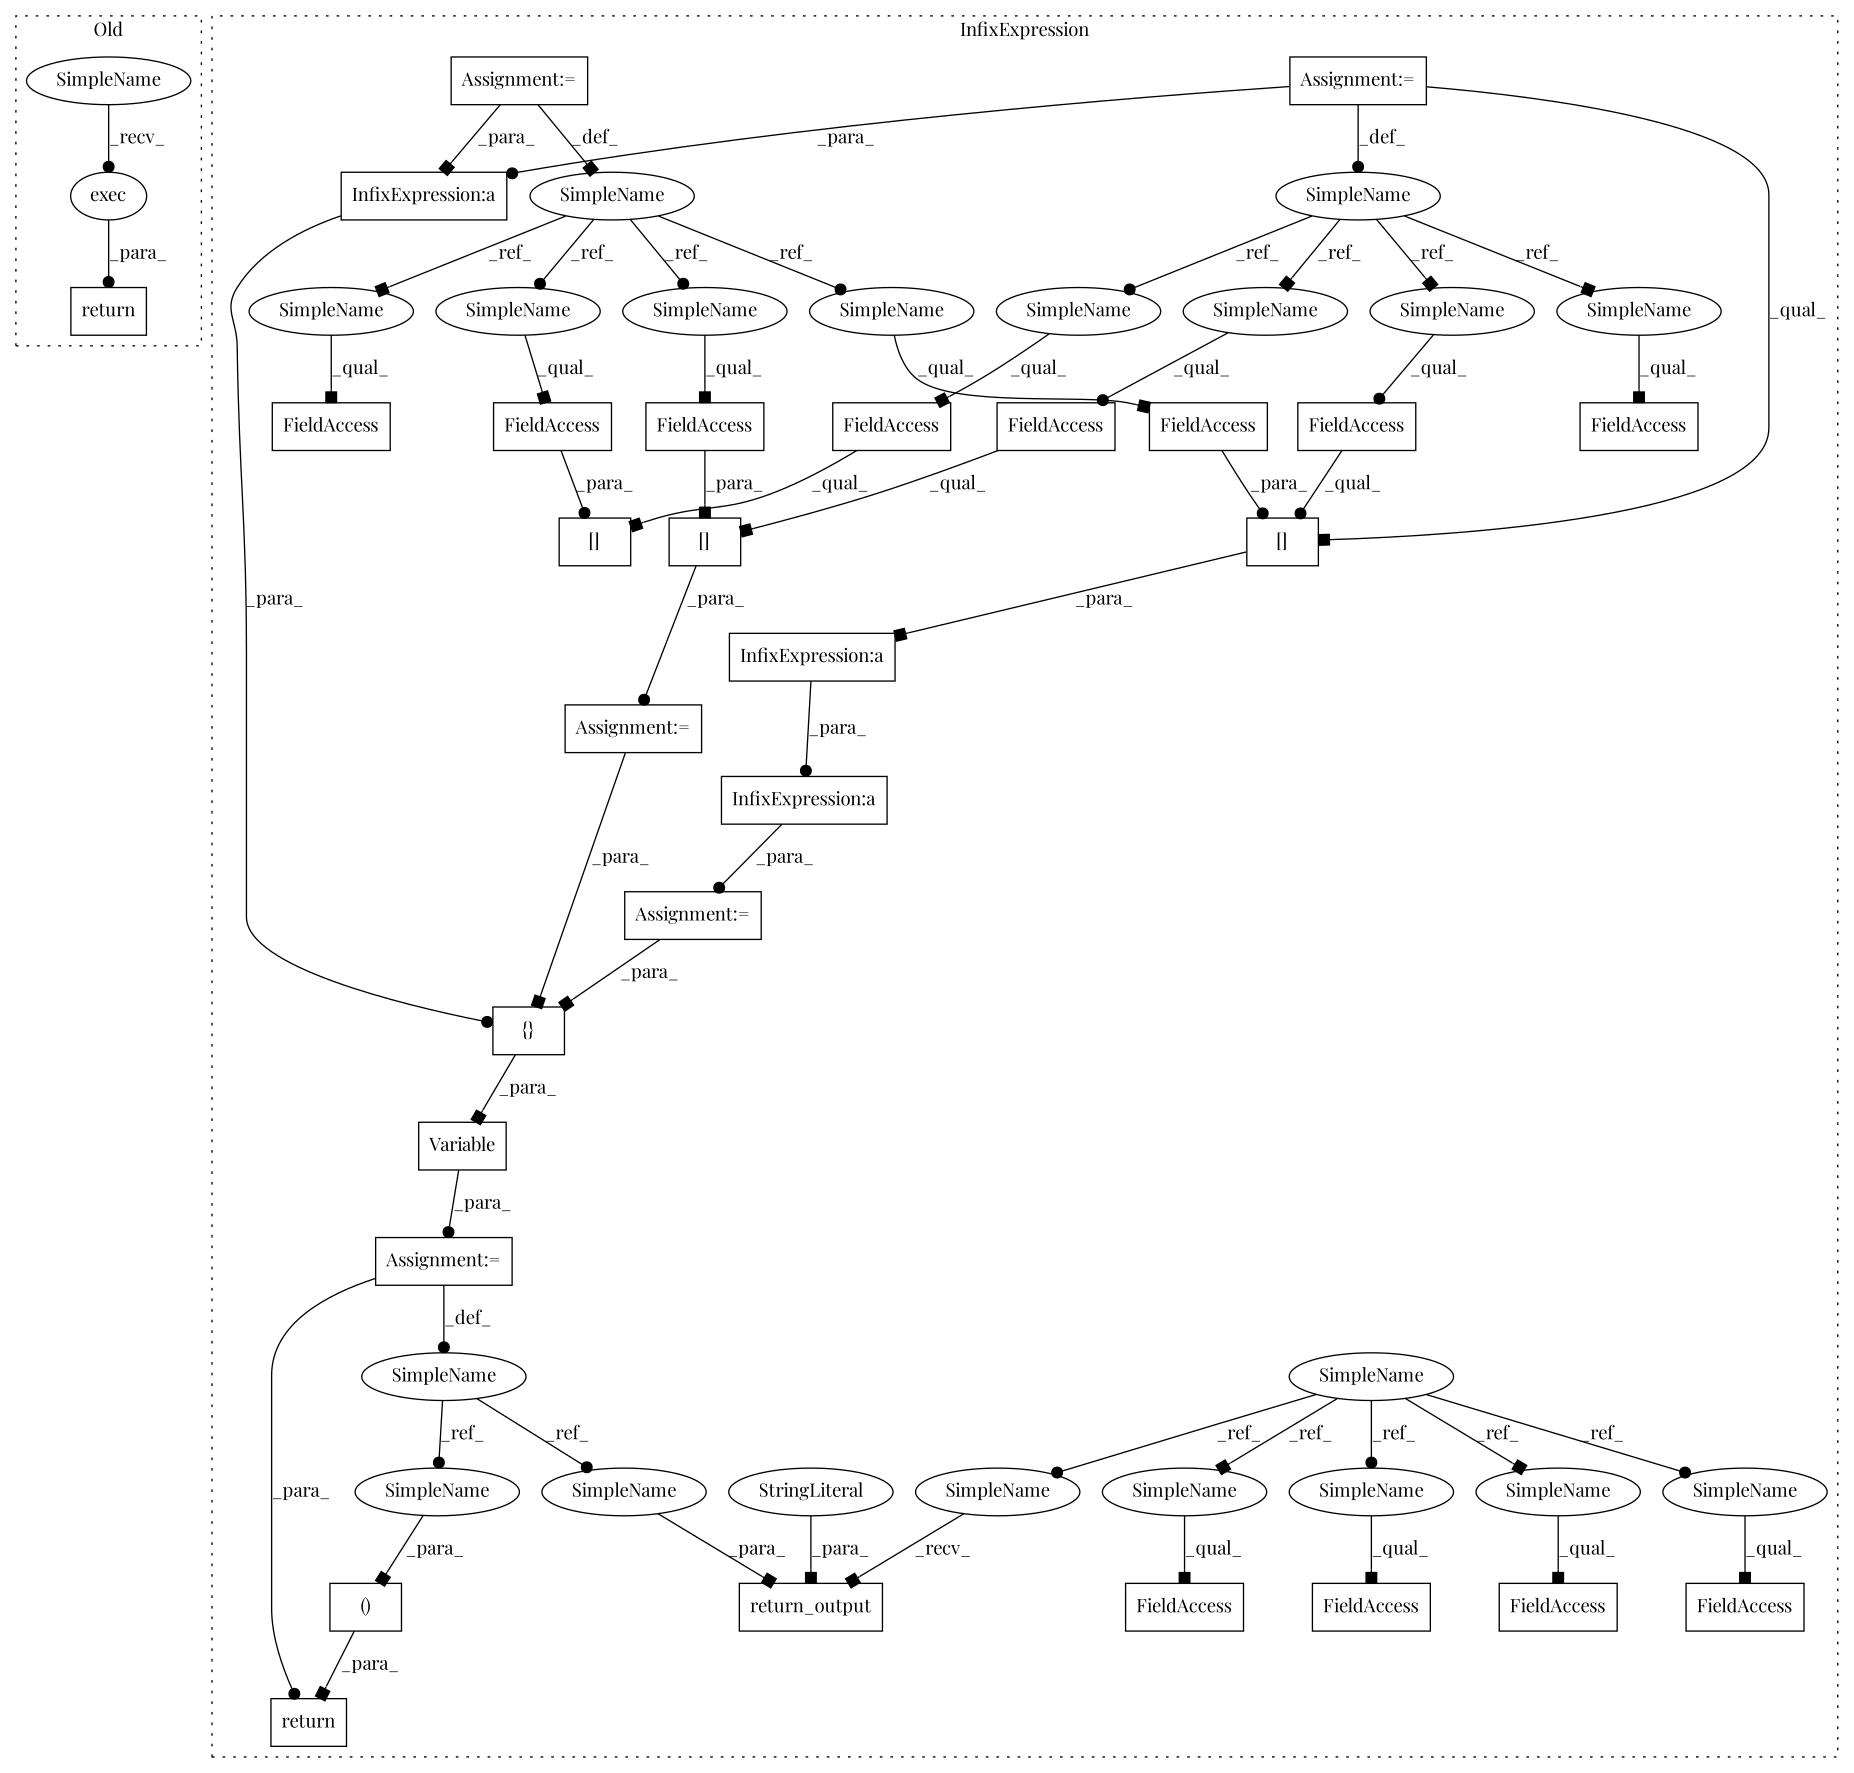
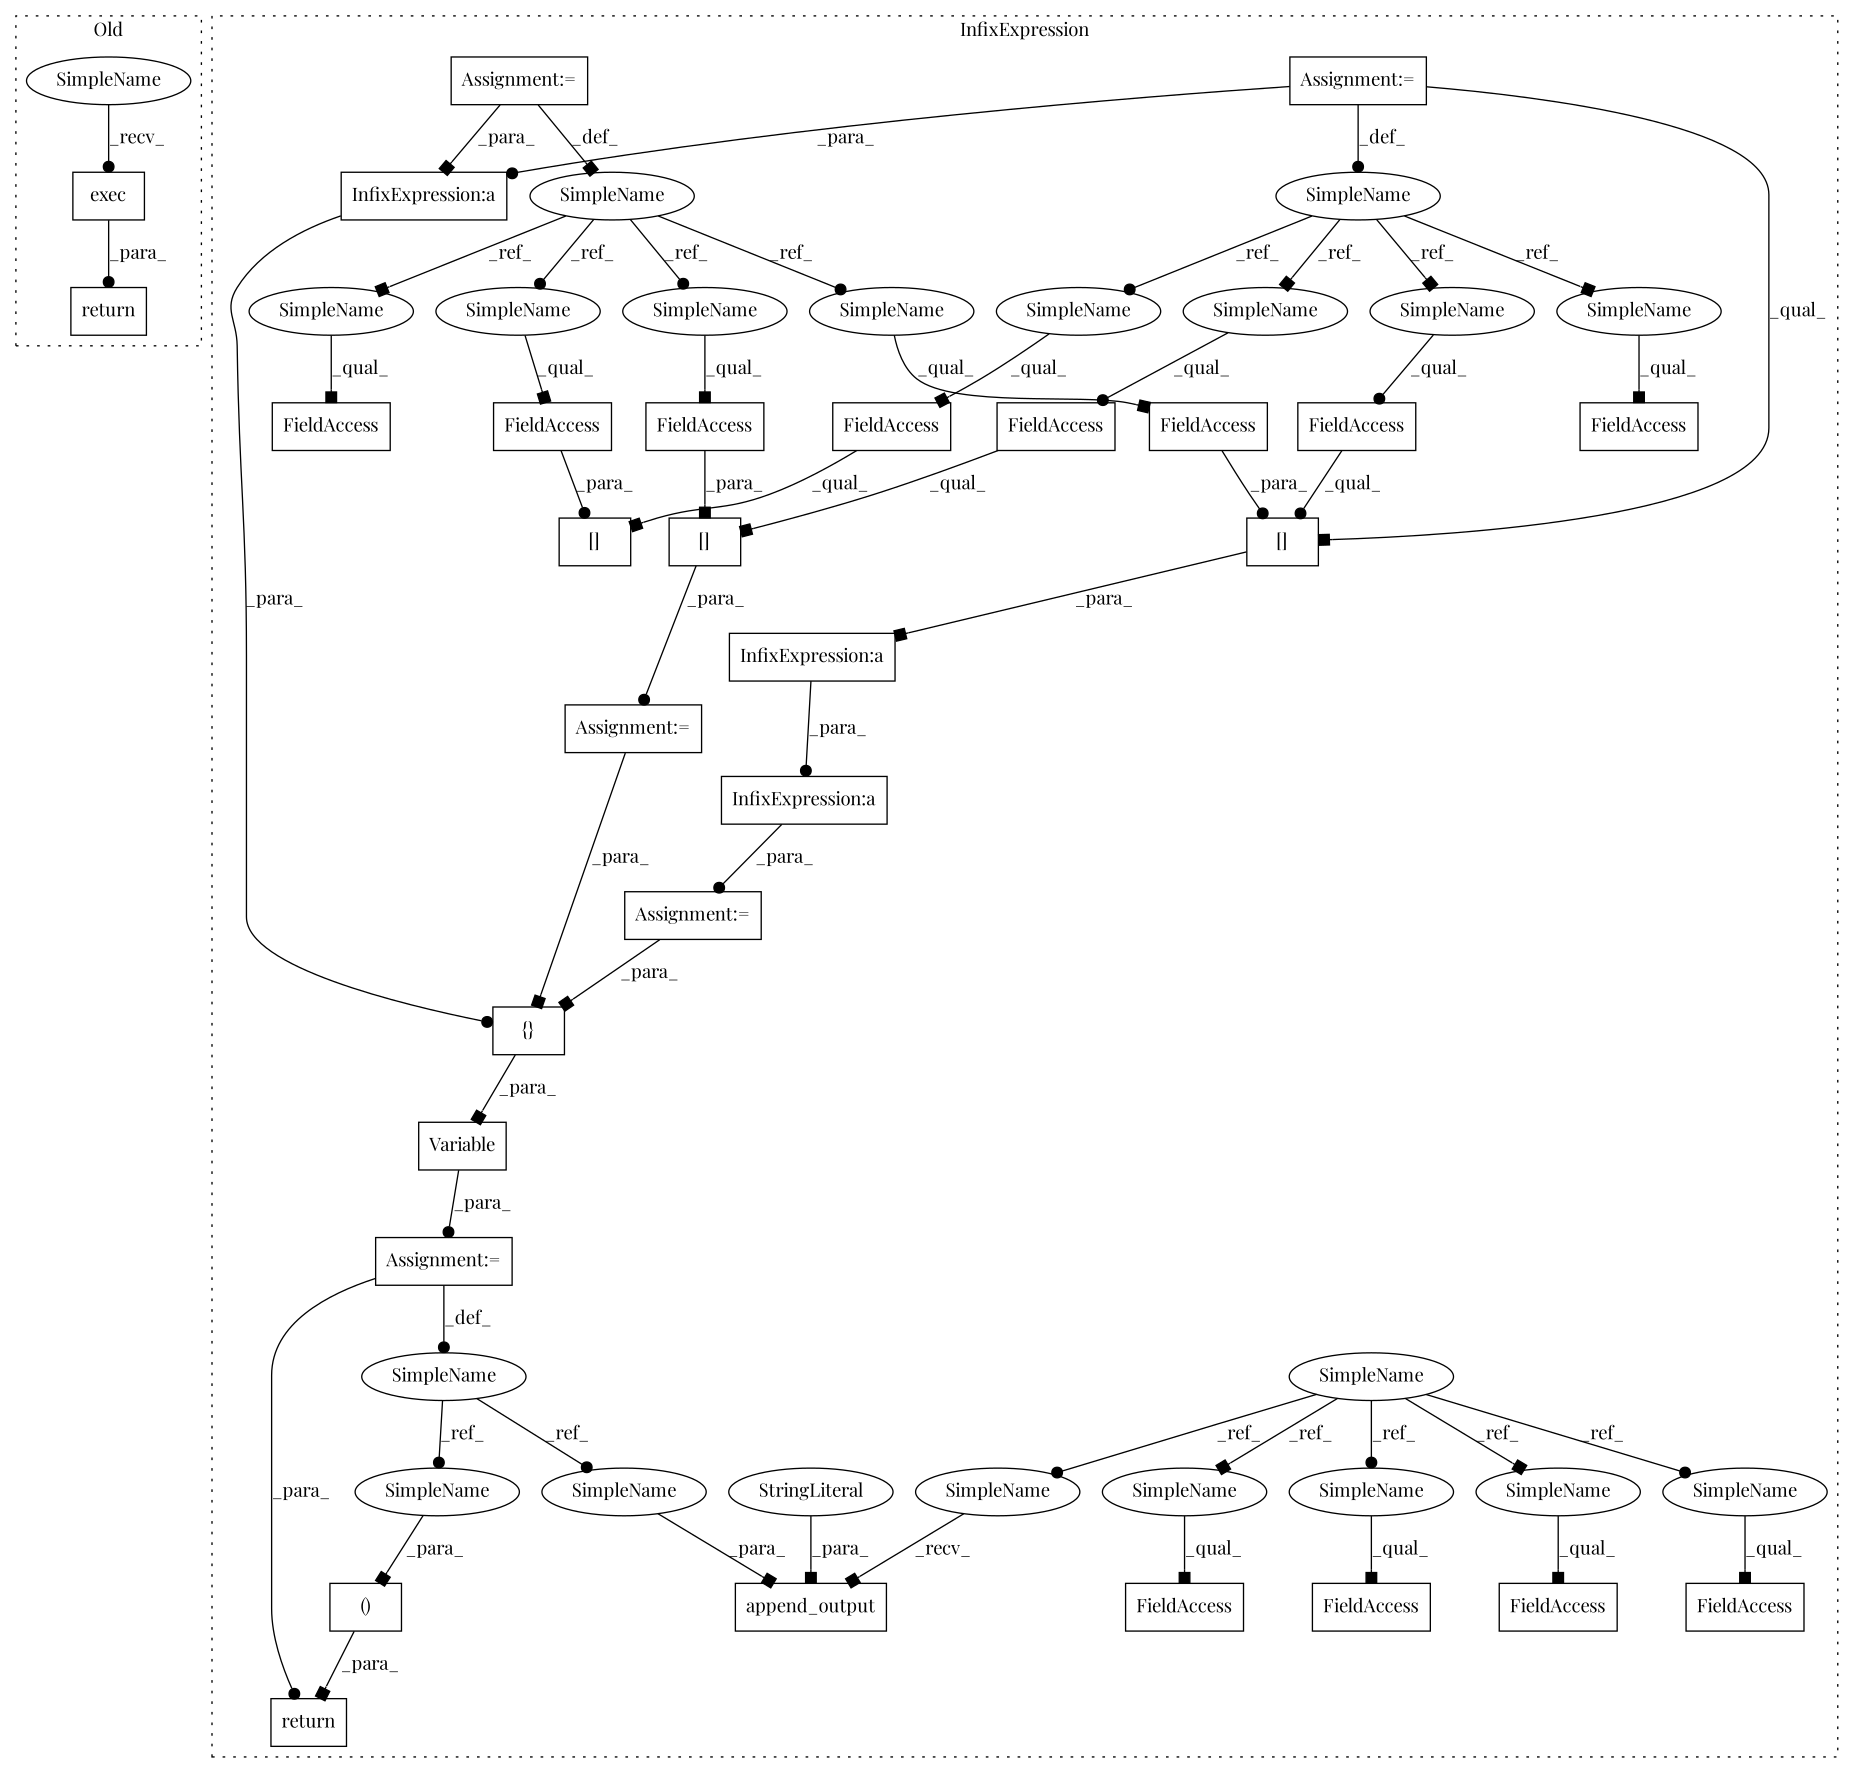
(109, 196) -> (109, 196)
(811, 1607) -> (811, 1607)
